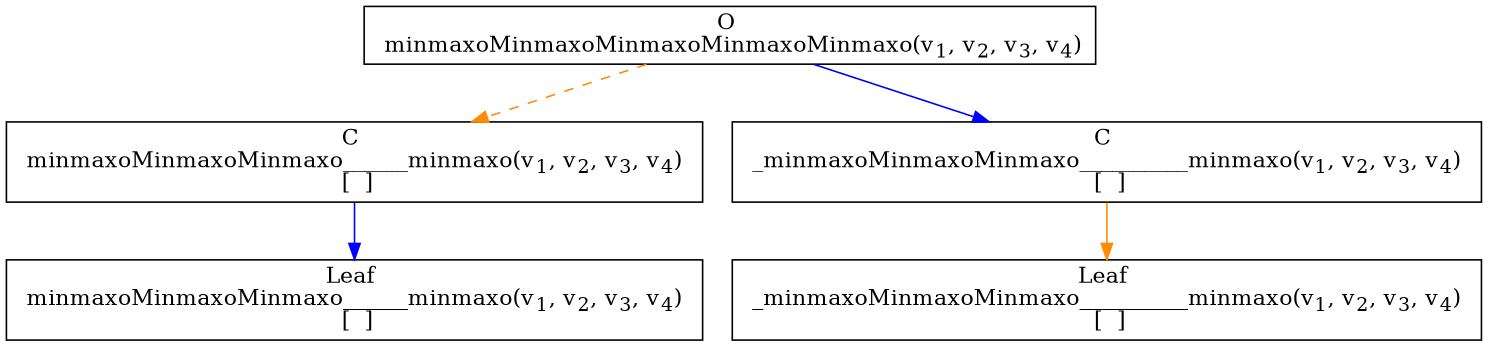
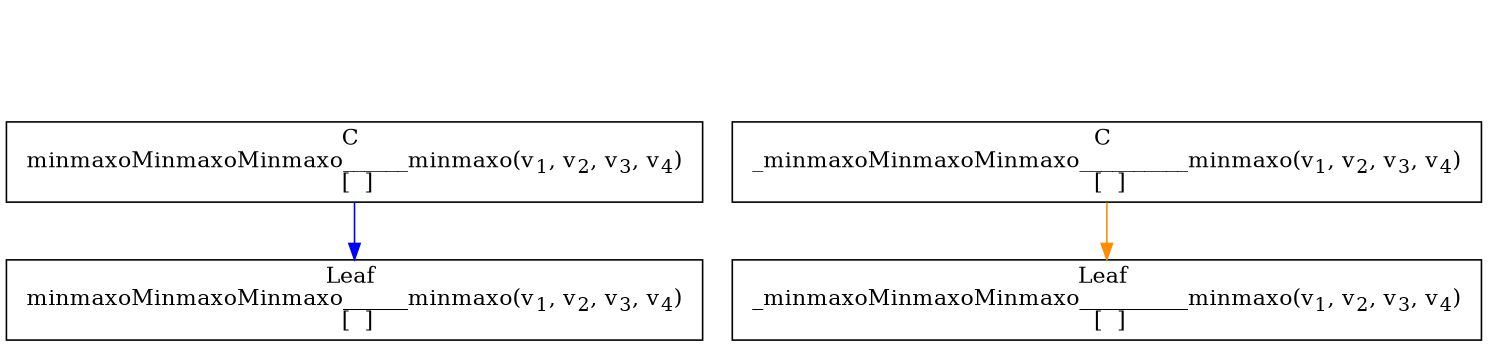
(730, 35) -> none
